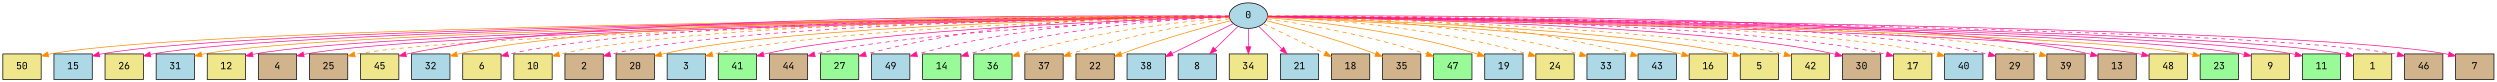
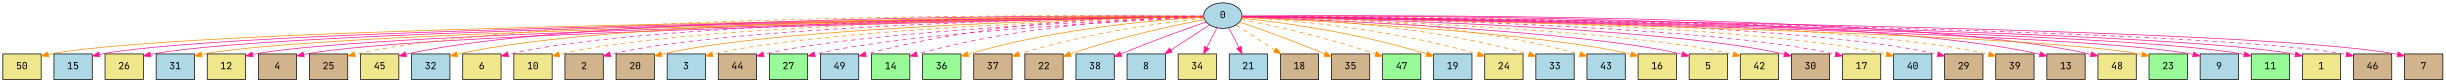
(1501, 28) -> (1562, 37)
(1123, 31) -> (1085, 29)
(737, 67) -> none
(2270, 67) -> (2219, 67)
